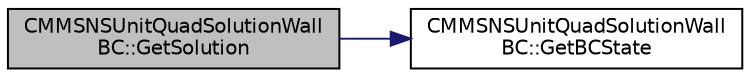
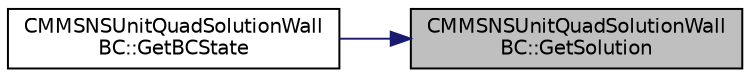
(365, 39) -> (365, 39)
